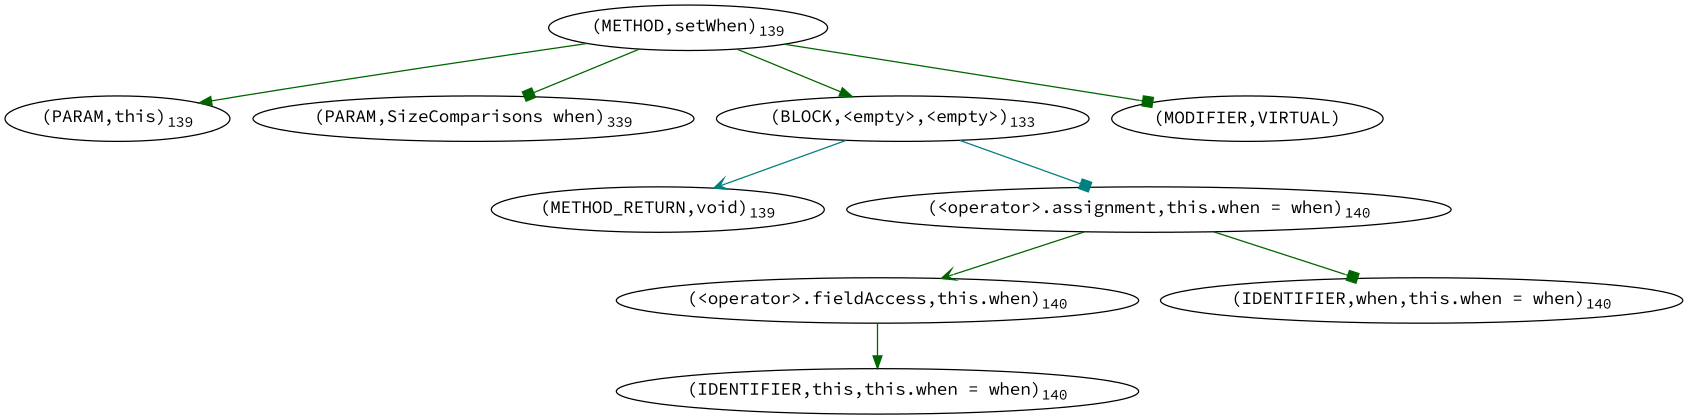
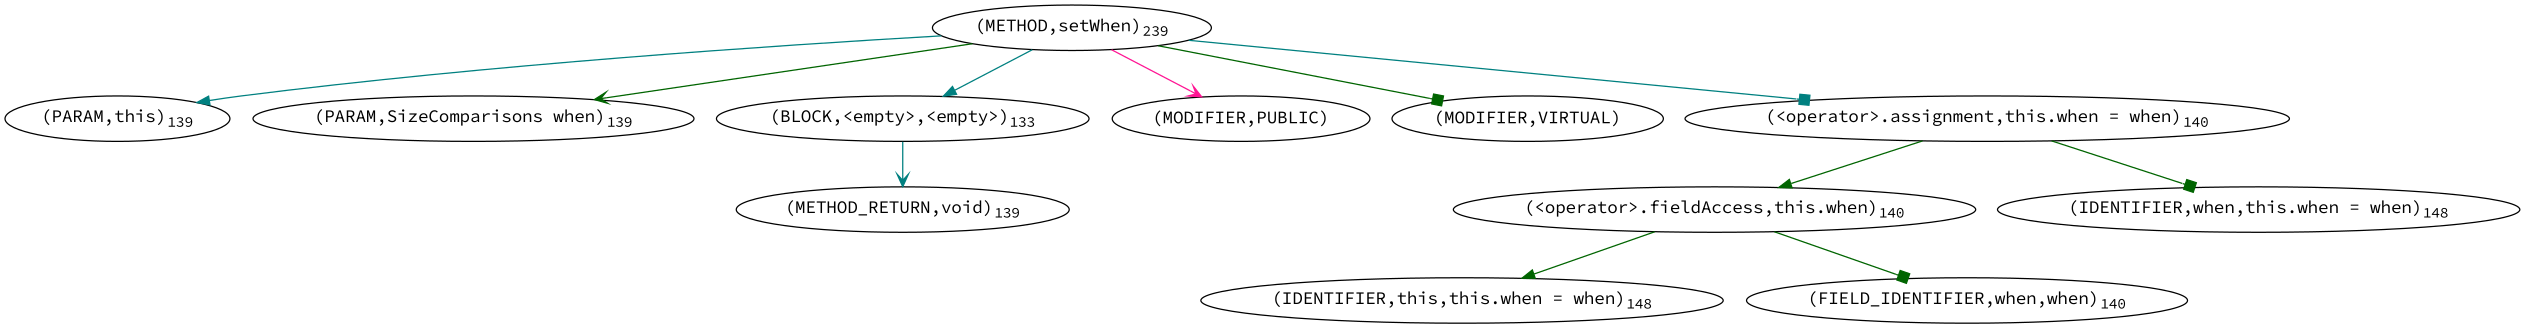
(772, 26) -> (1156, 26)
(588, 70) -> (790, 71)
(789, 70) -> (994, 70)
(399, 71) -> (575, 62)
(620, 117) -> (620, 117)
none -> (1241, 119)
(1019, 162) -> (1493, 70)
(1019, 253) -> (1857, 162)
(1599, 299) -> (2436, 208)
none -> (1967, 300)
(1055, 389) -> (1639, 299)
